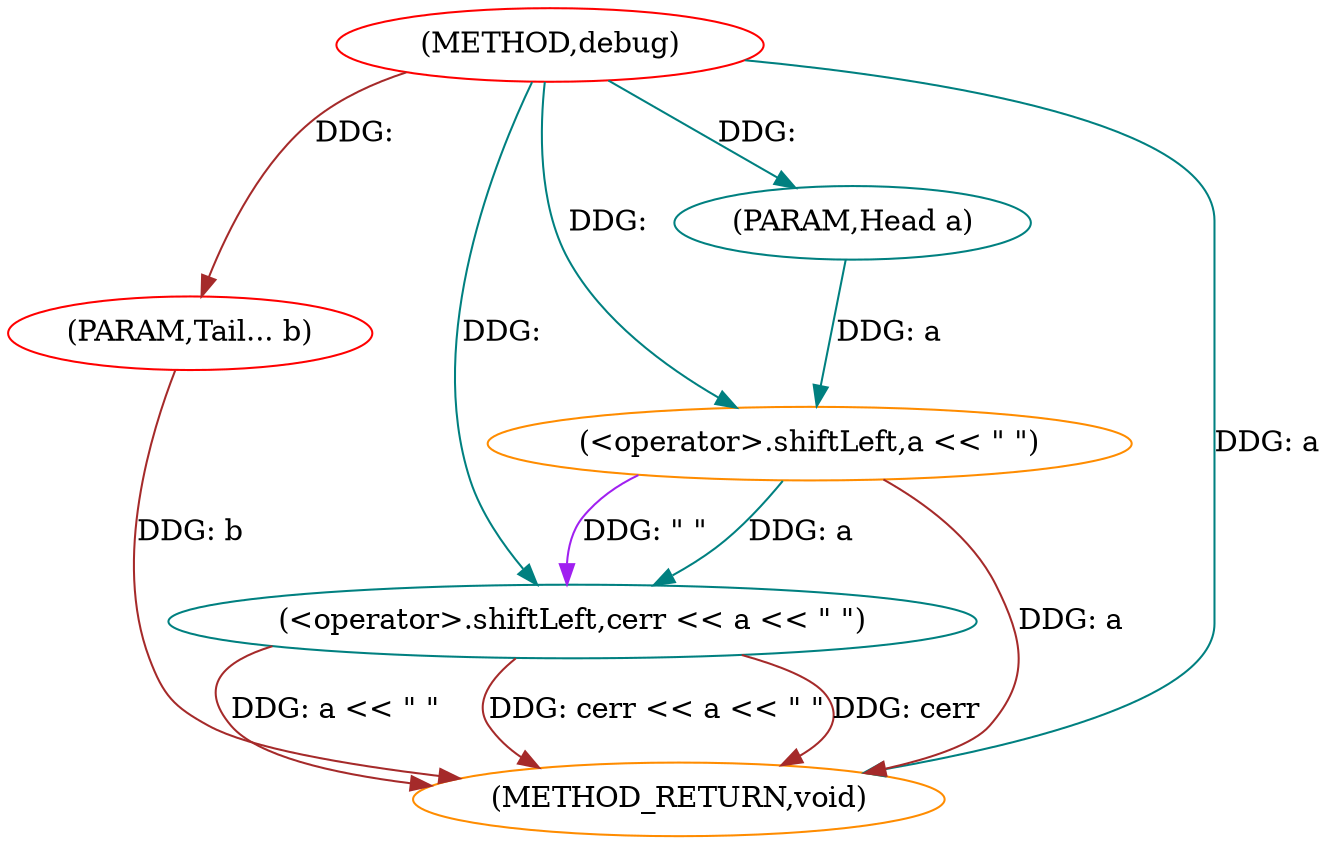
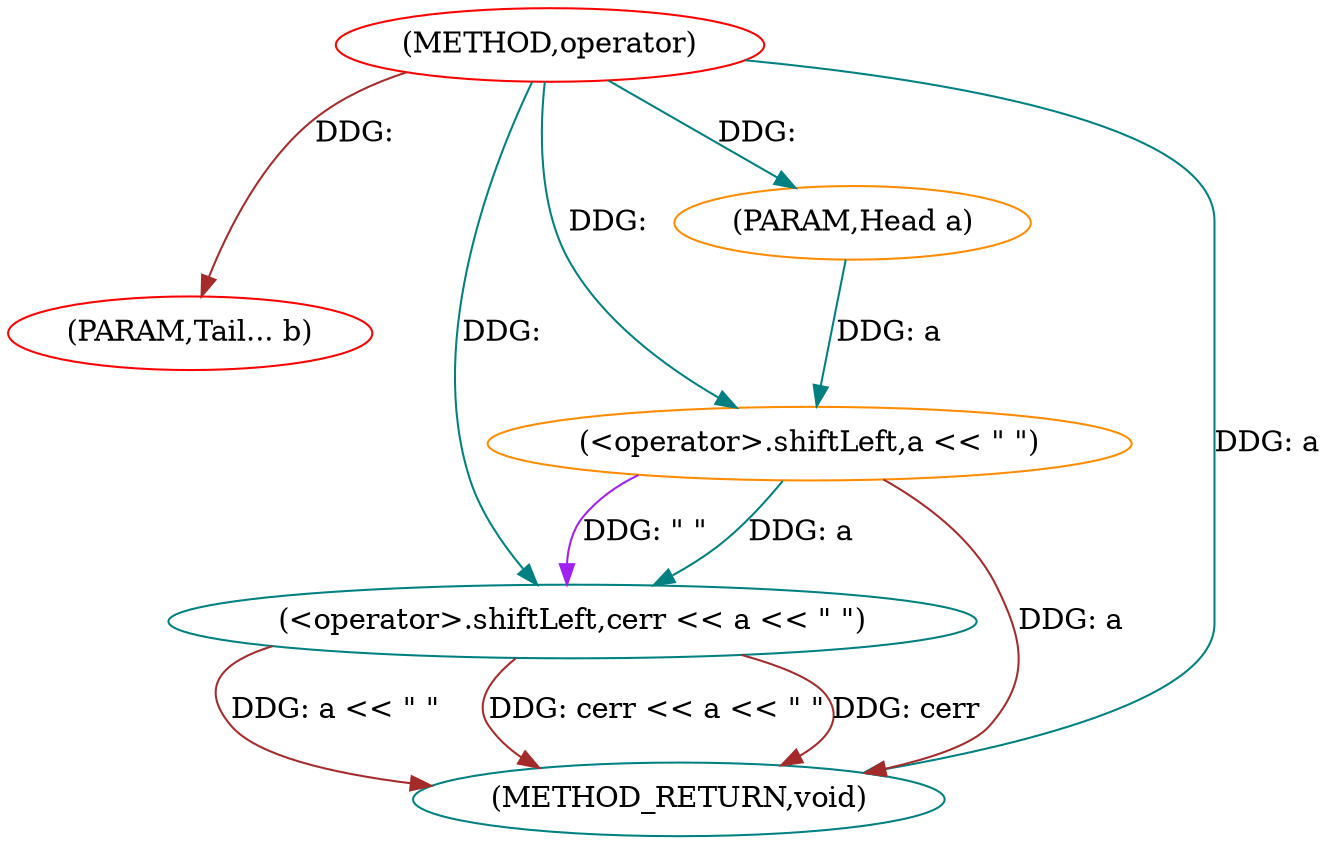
(550, 45) -> (550, 45)
(853, 223) -> (853, 223)
(156, 674) -> none
(679, 799) -> (679, 799)
